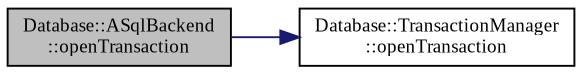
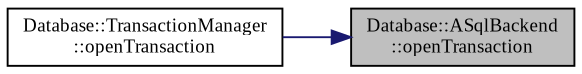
(255, 37) -> (307, 37)
